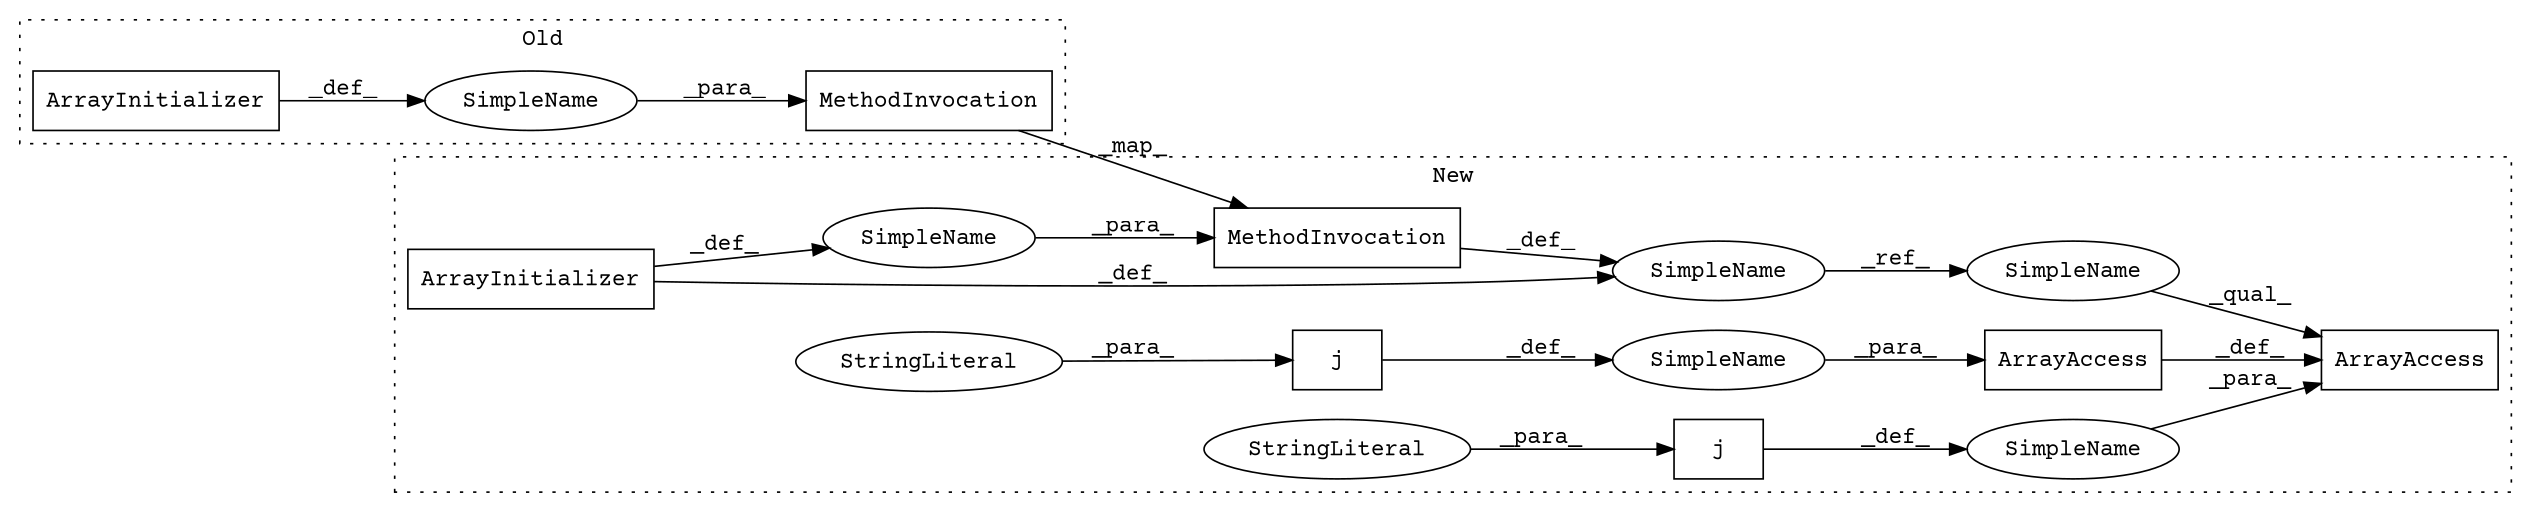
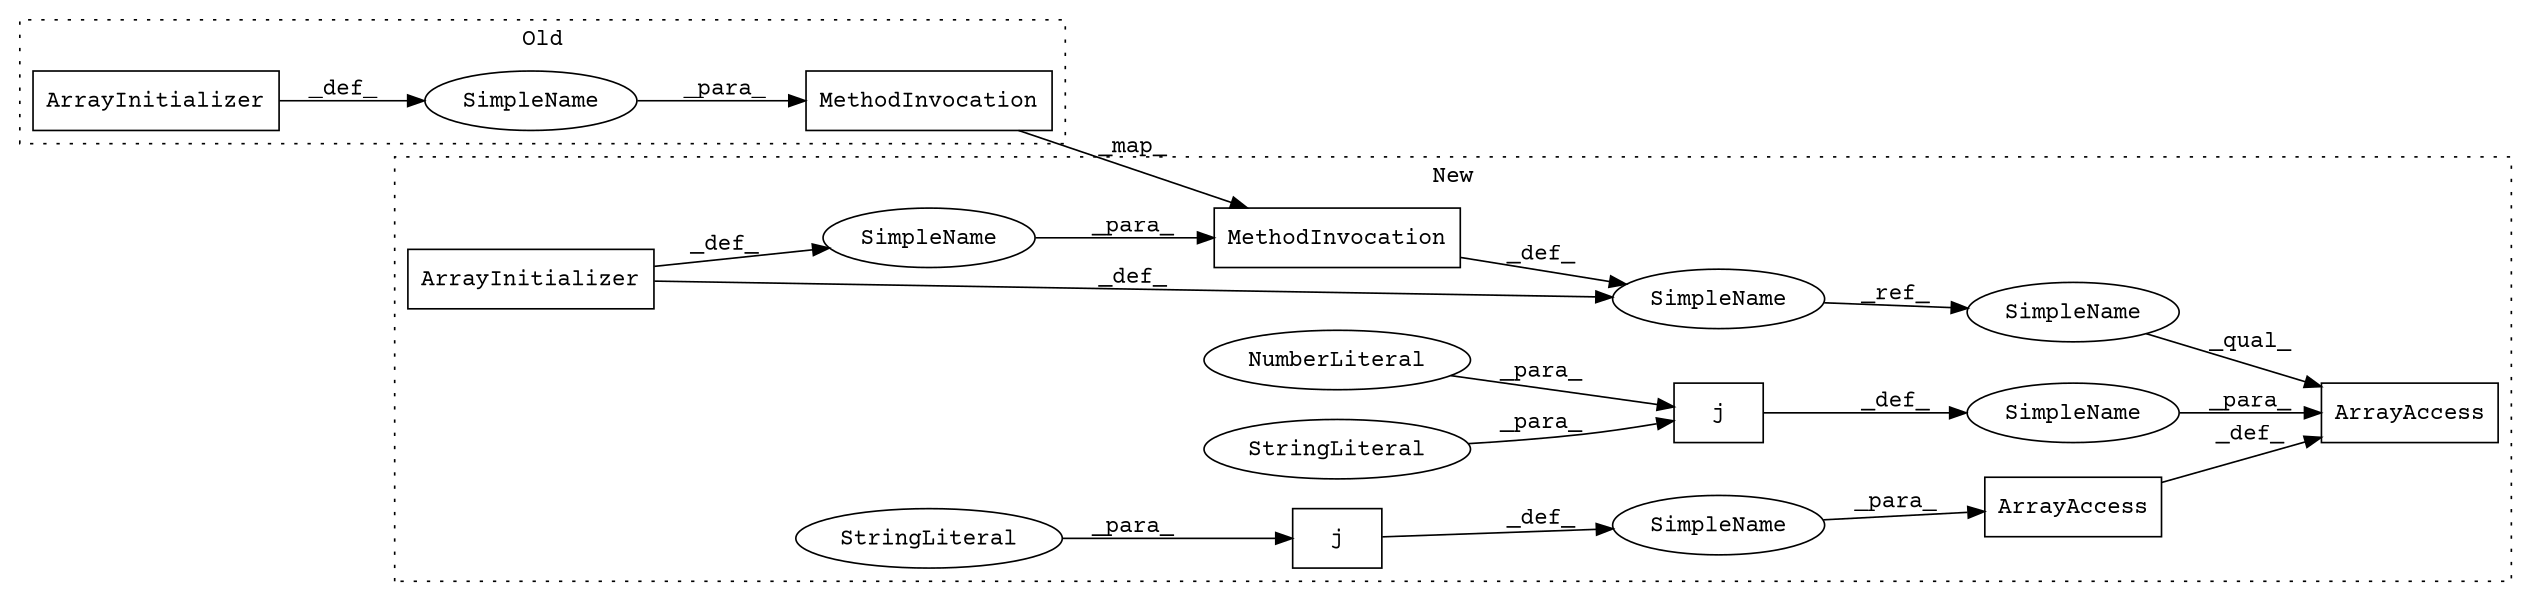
none -> (1337, 360)
